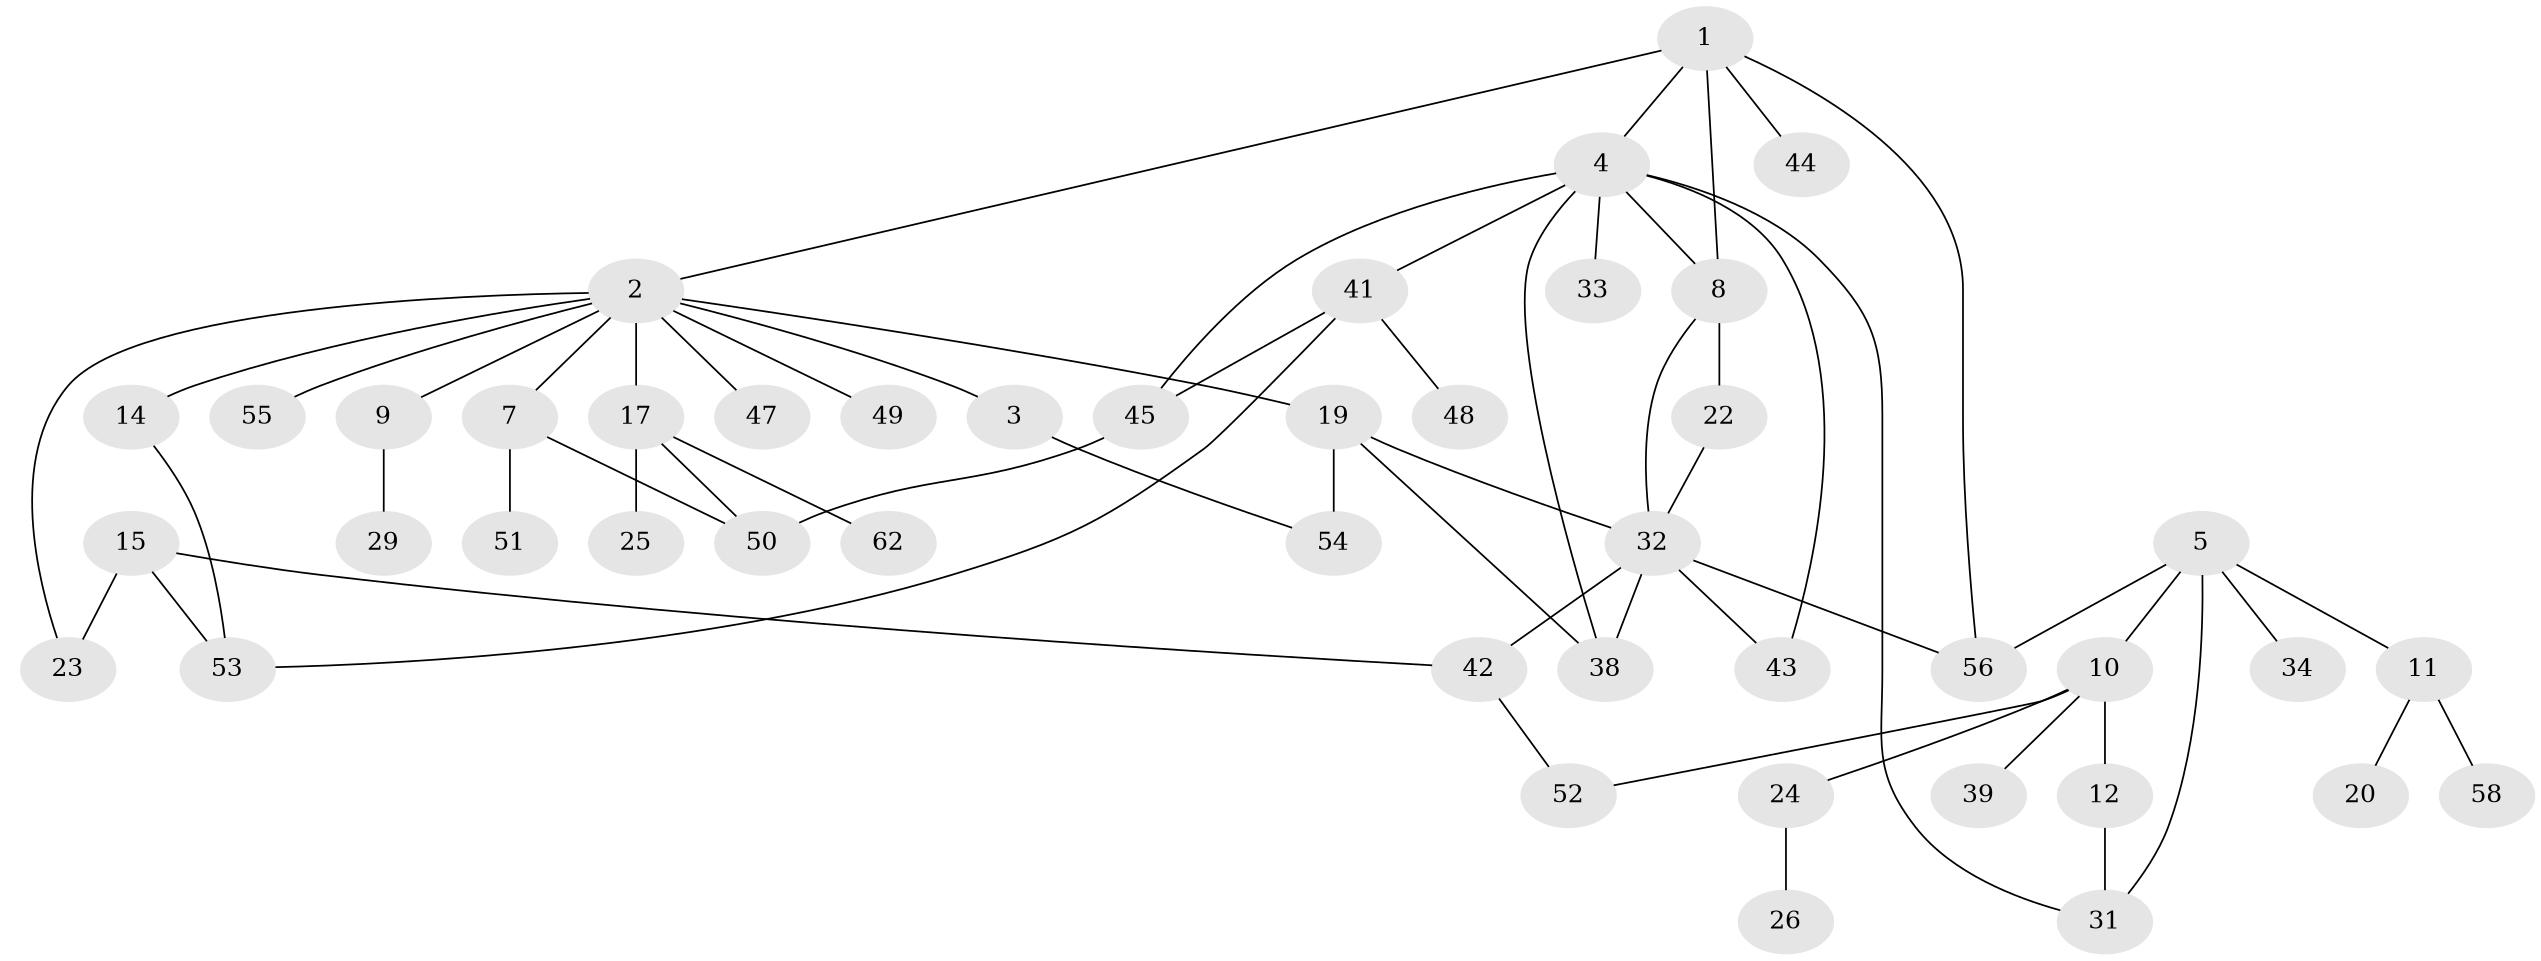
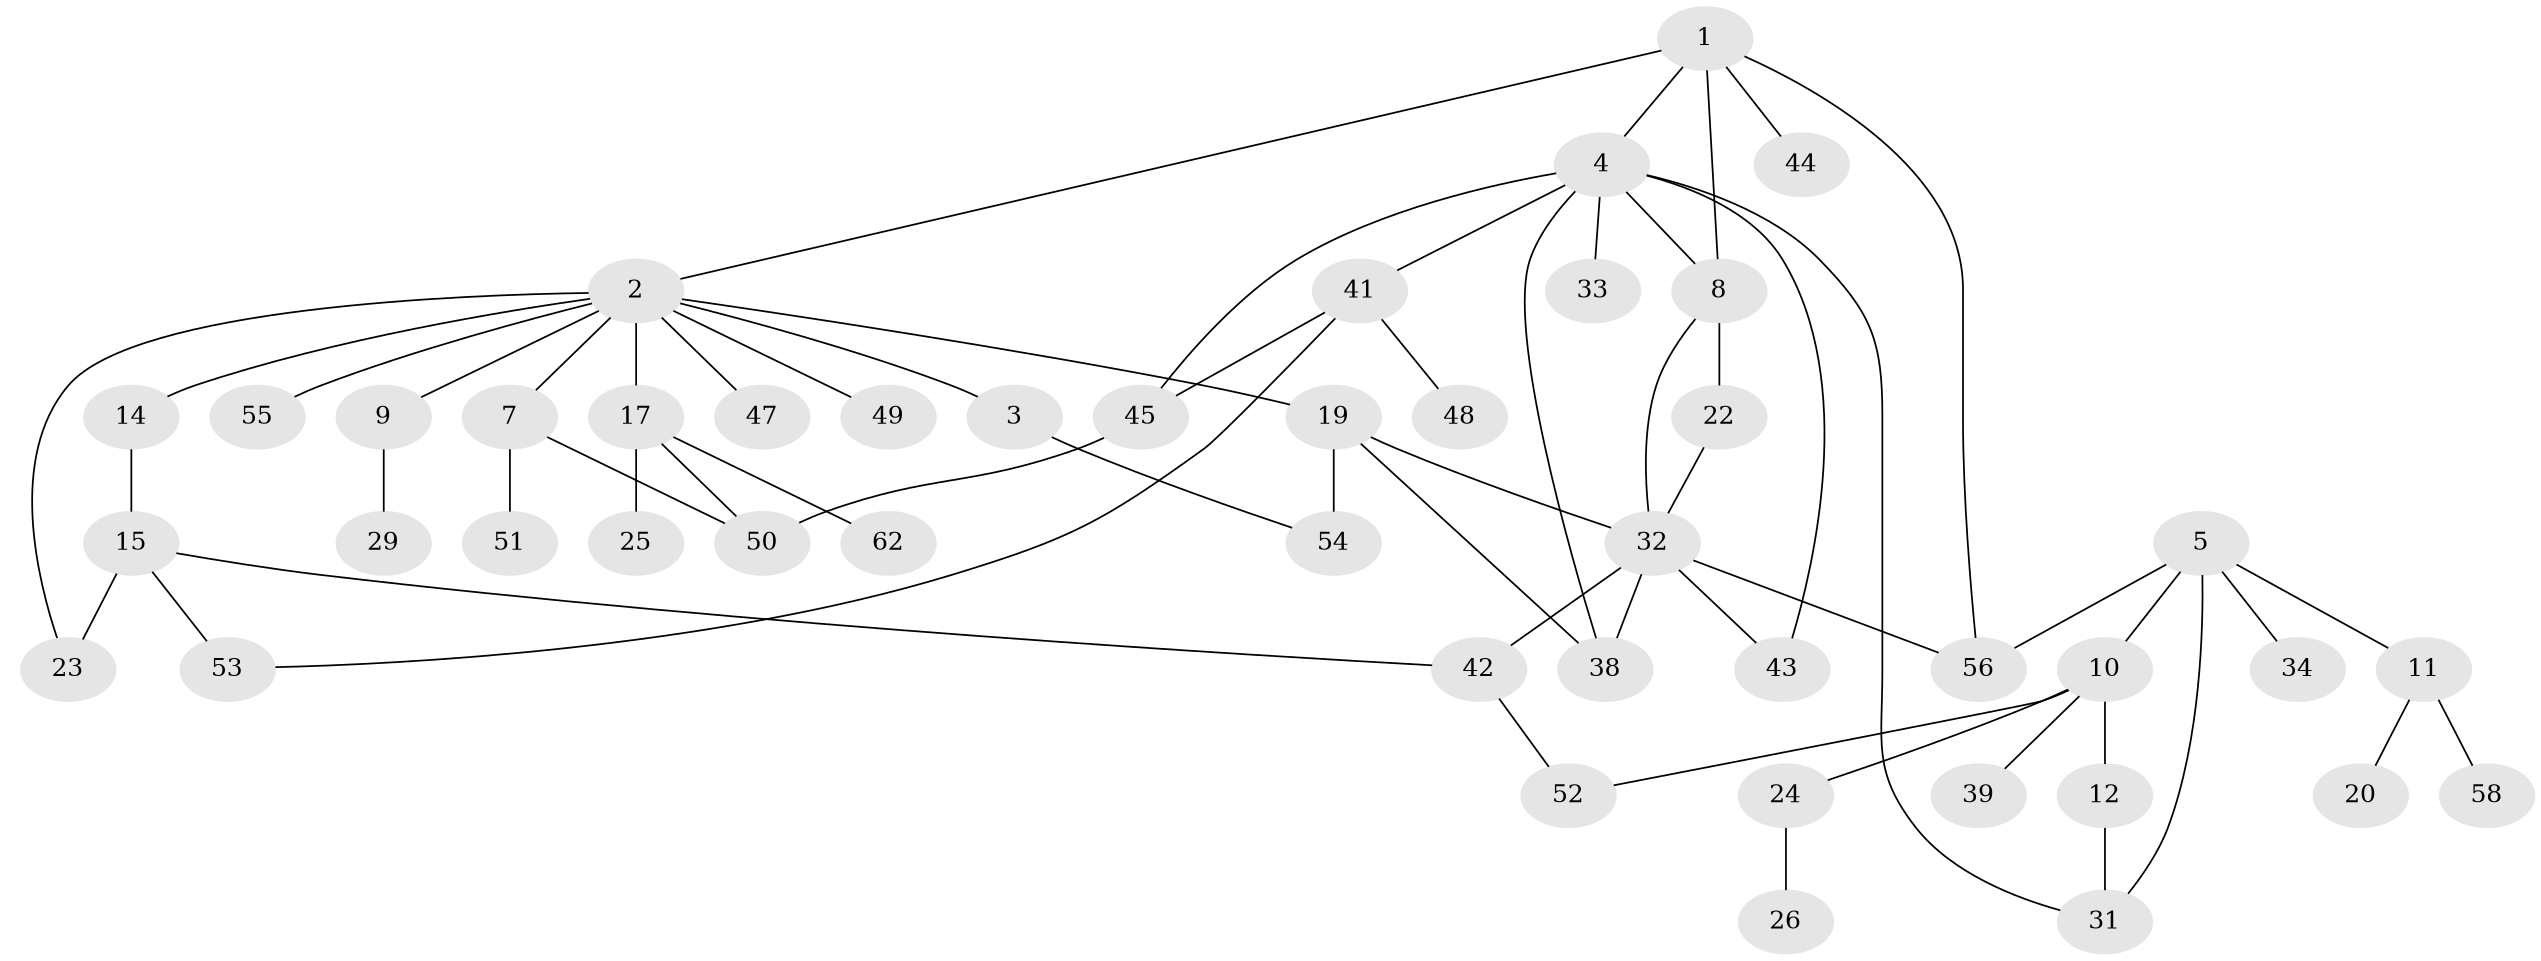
(203, 536) -> (131, 480)
